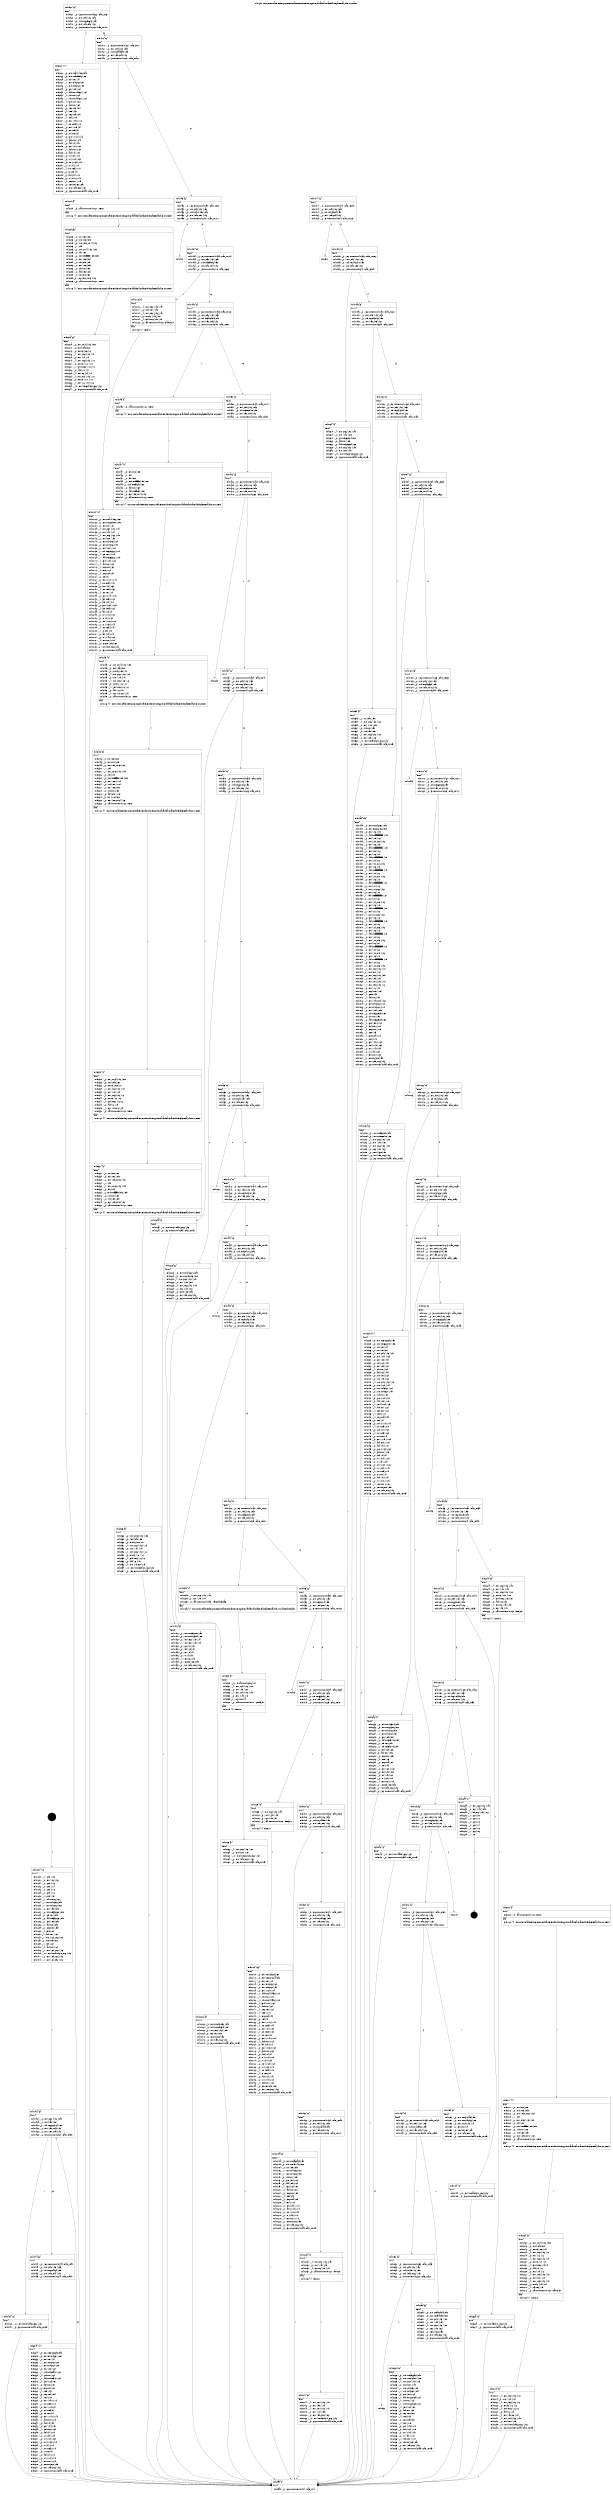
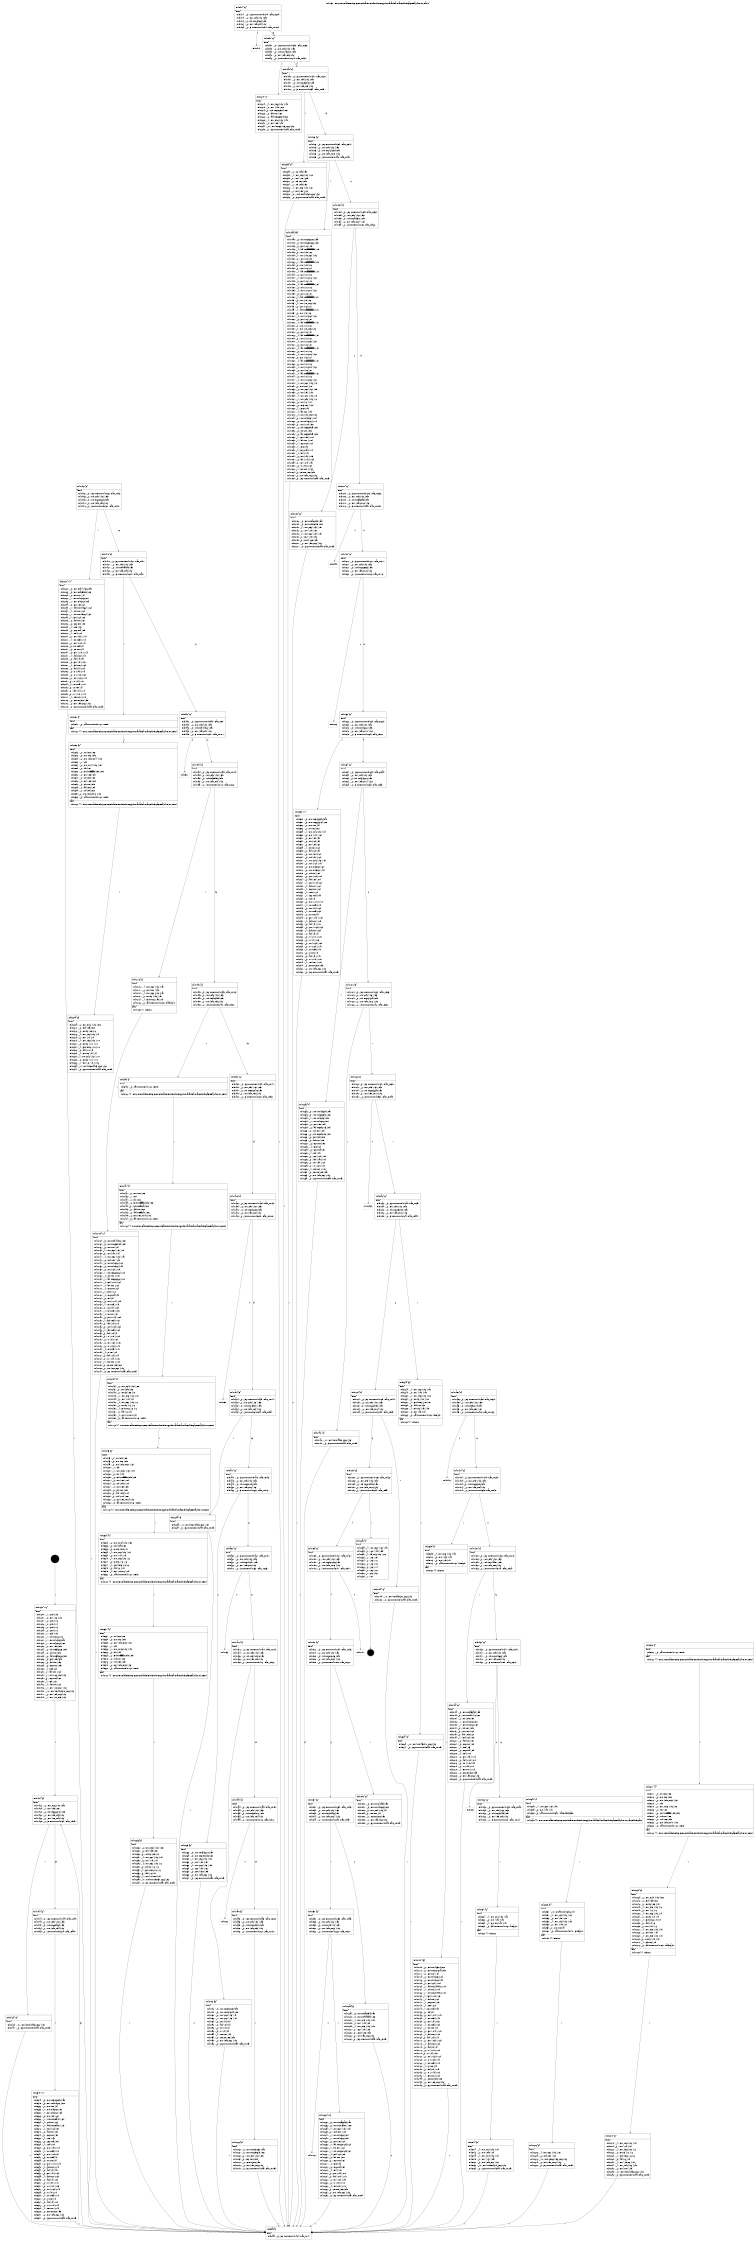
(246, 1511) -> none
none -> (470, 1810)
